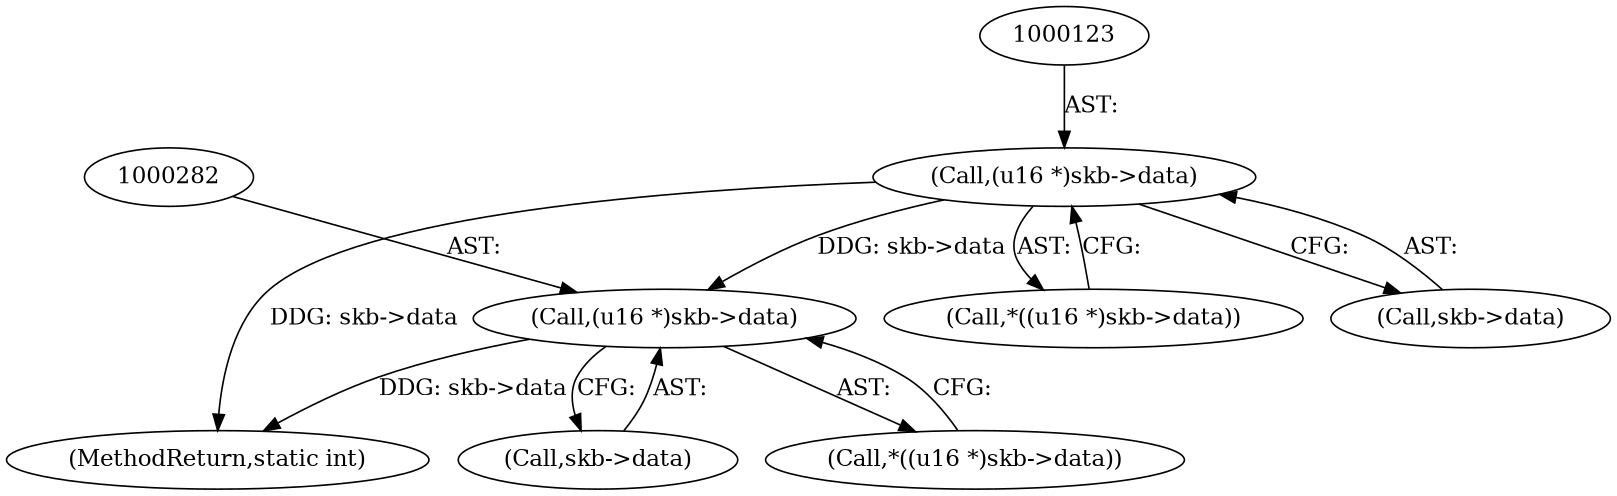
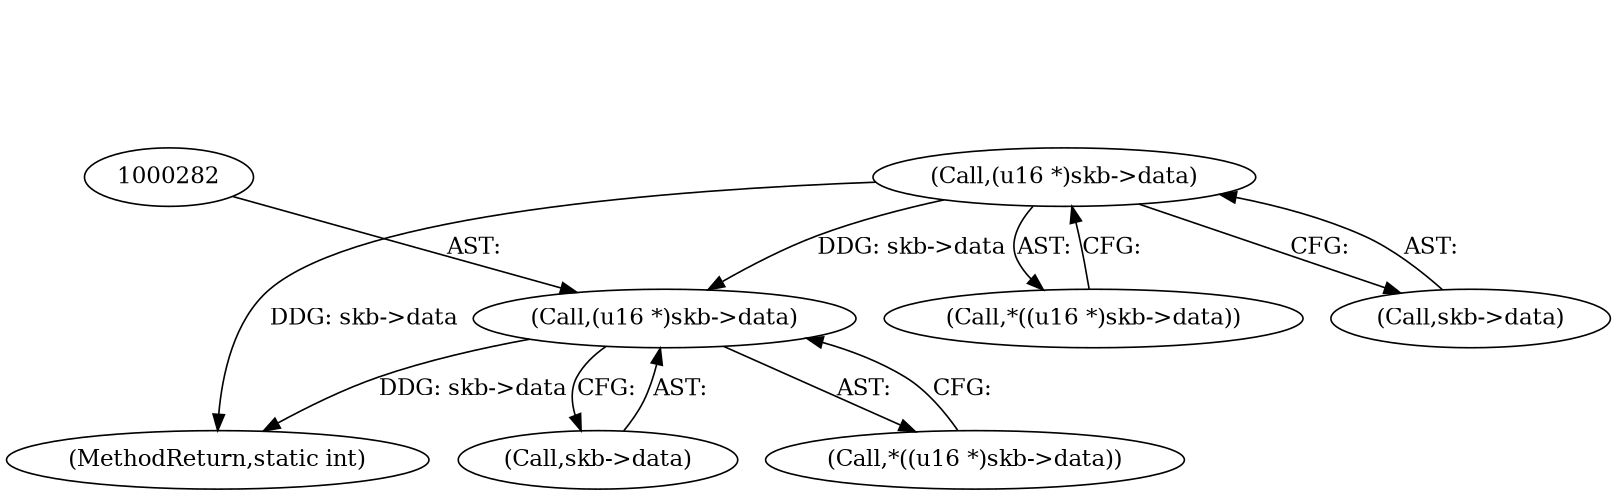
(1064, 36) -> none
